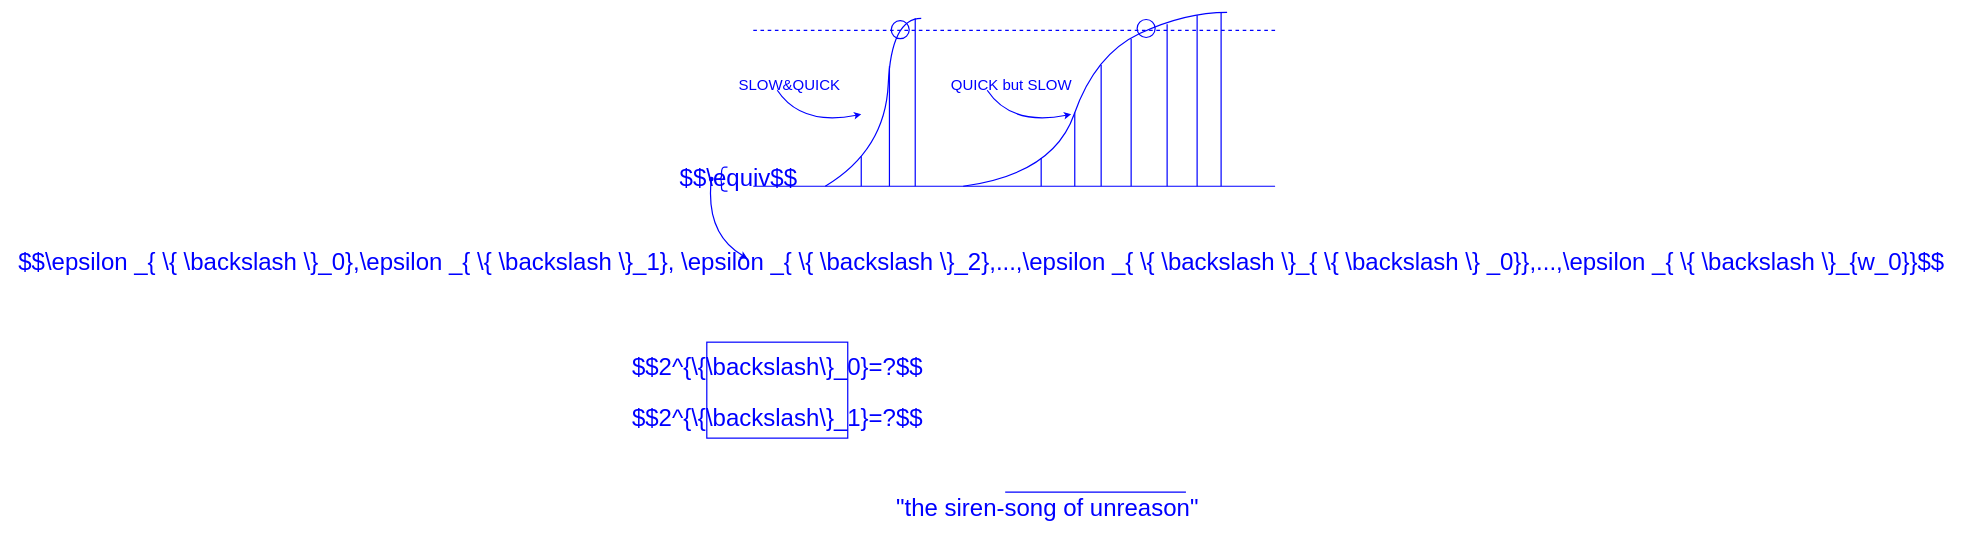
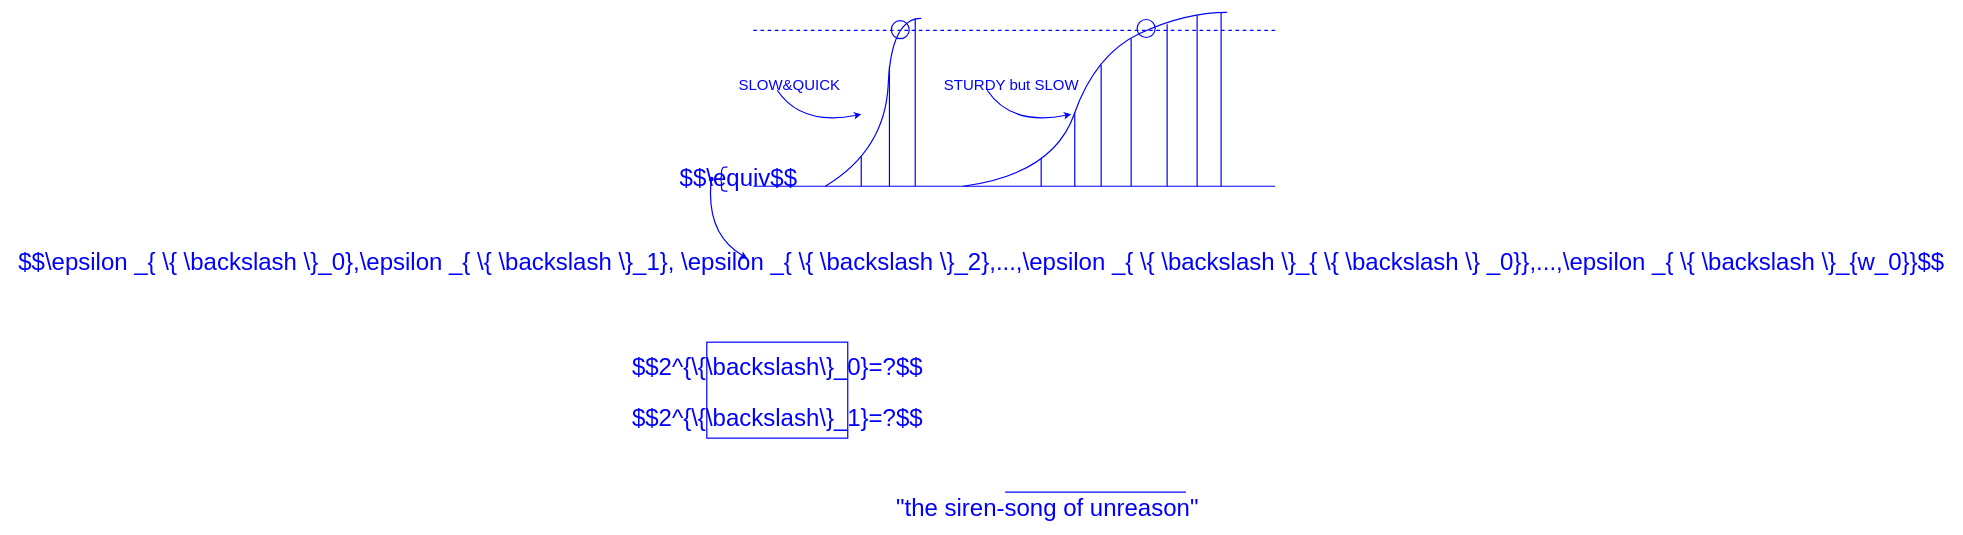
(1012, 84) -> (1012, 84)
